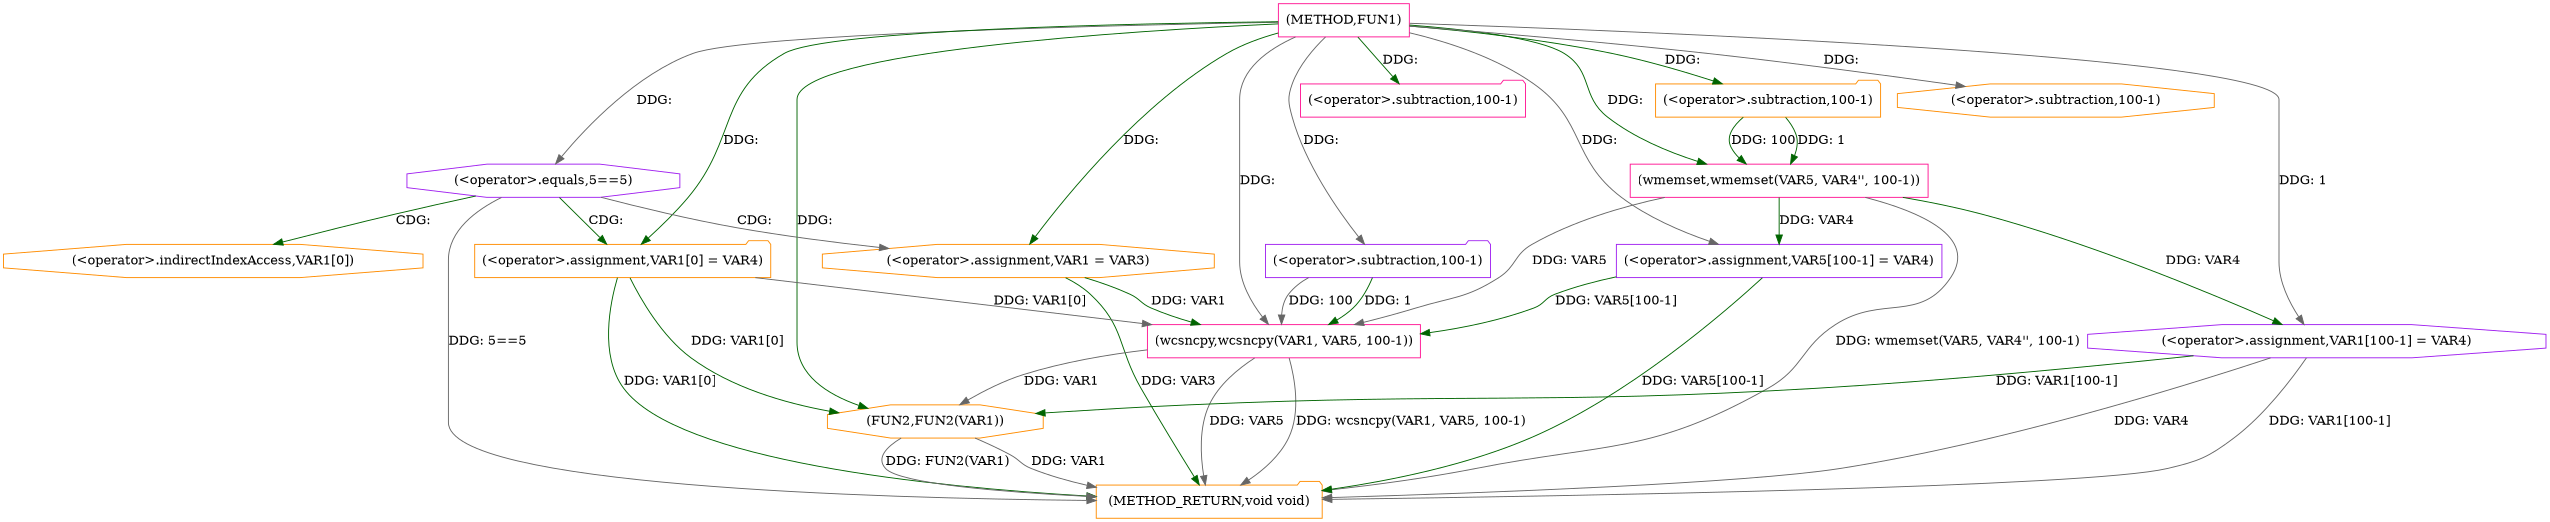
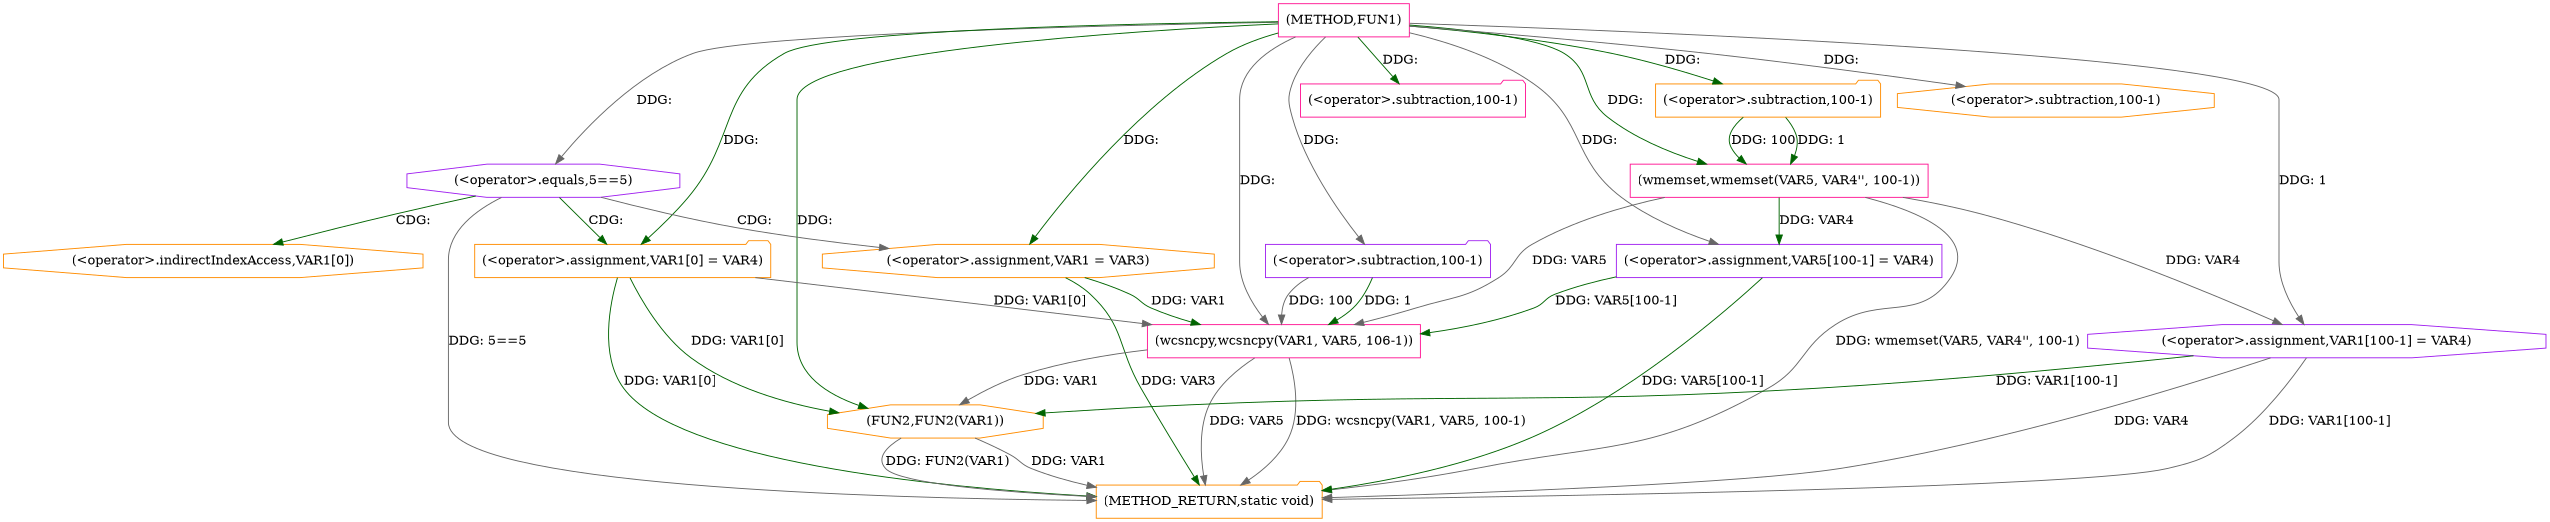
(2092, 249) -> (2092, 249)
(1284, 341) -> (1284, 341)
(1209, 502) -> (1209, 502)
